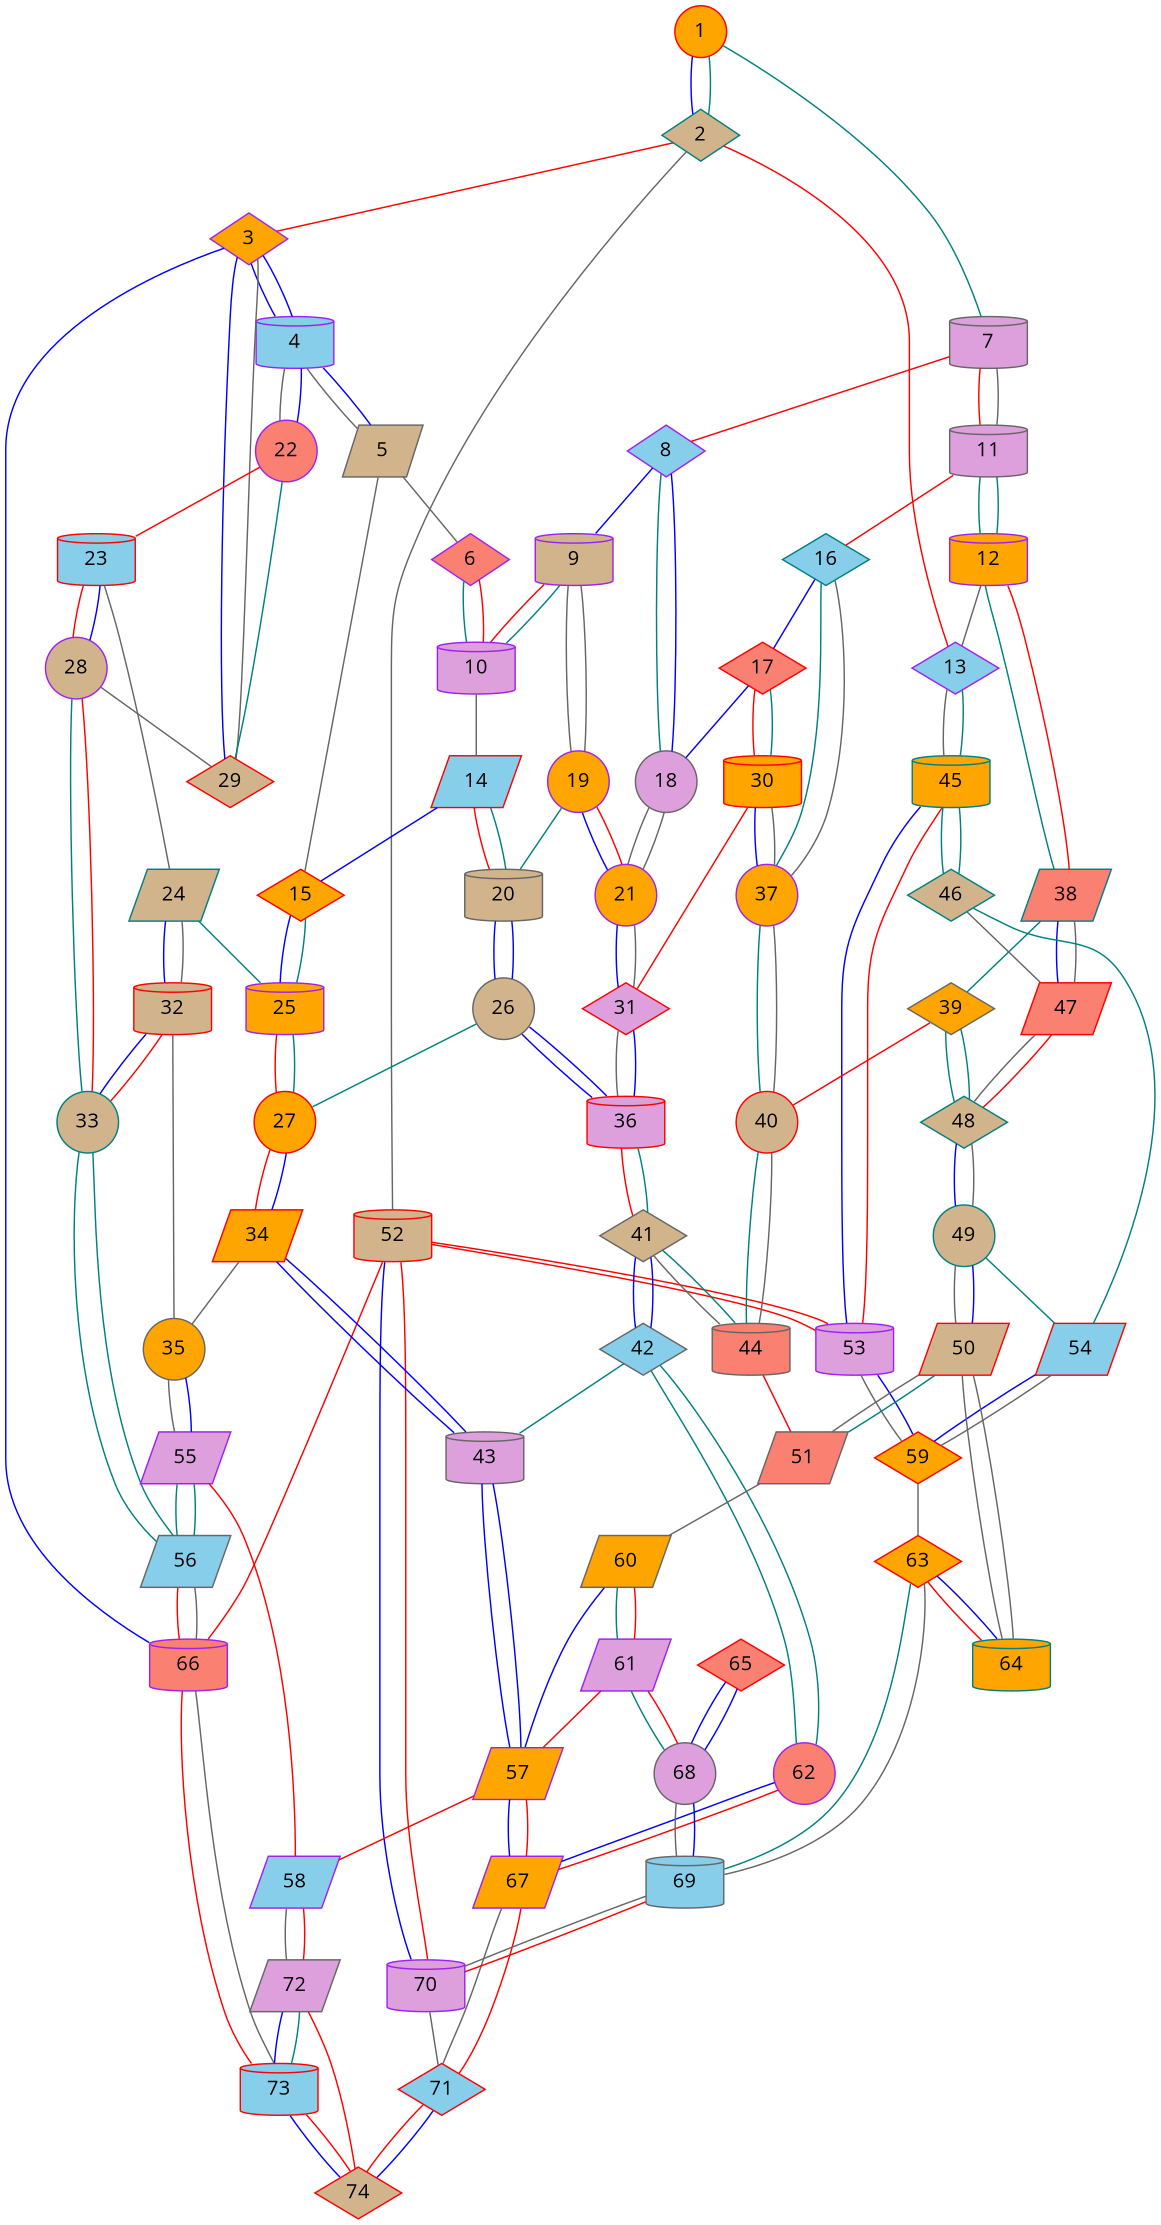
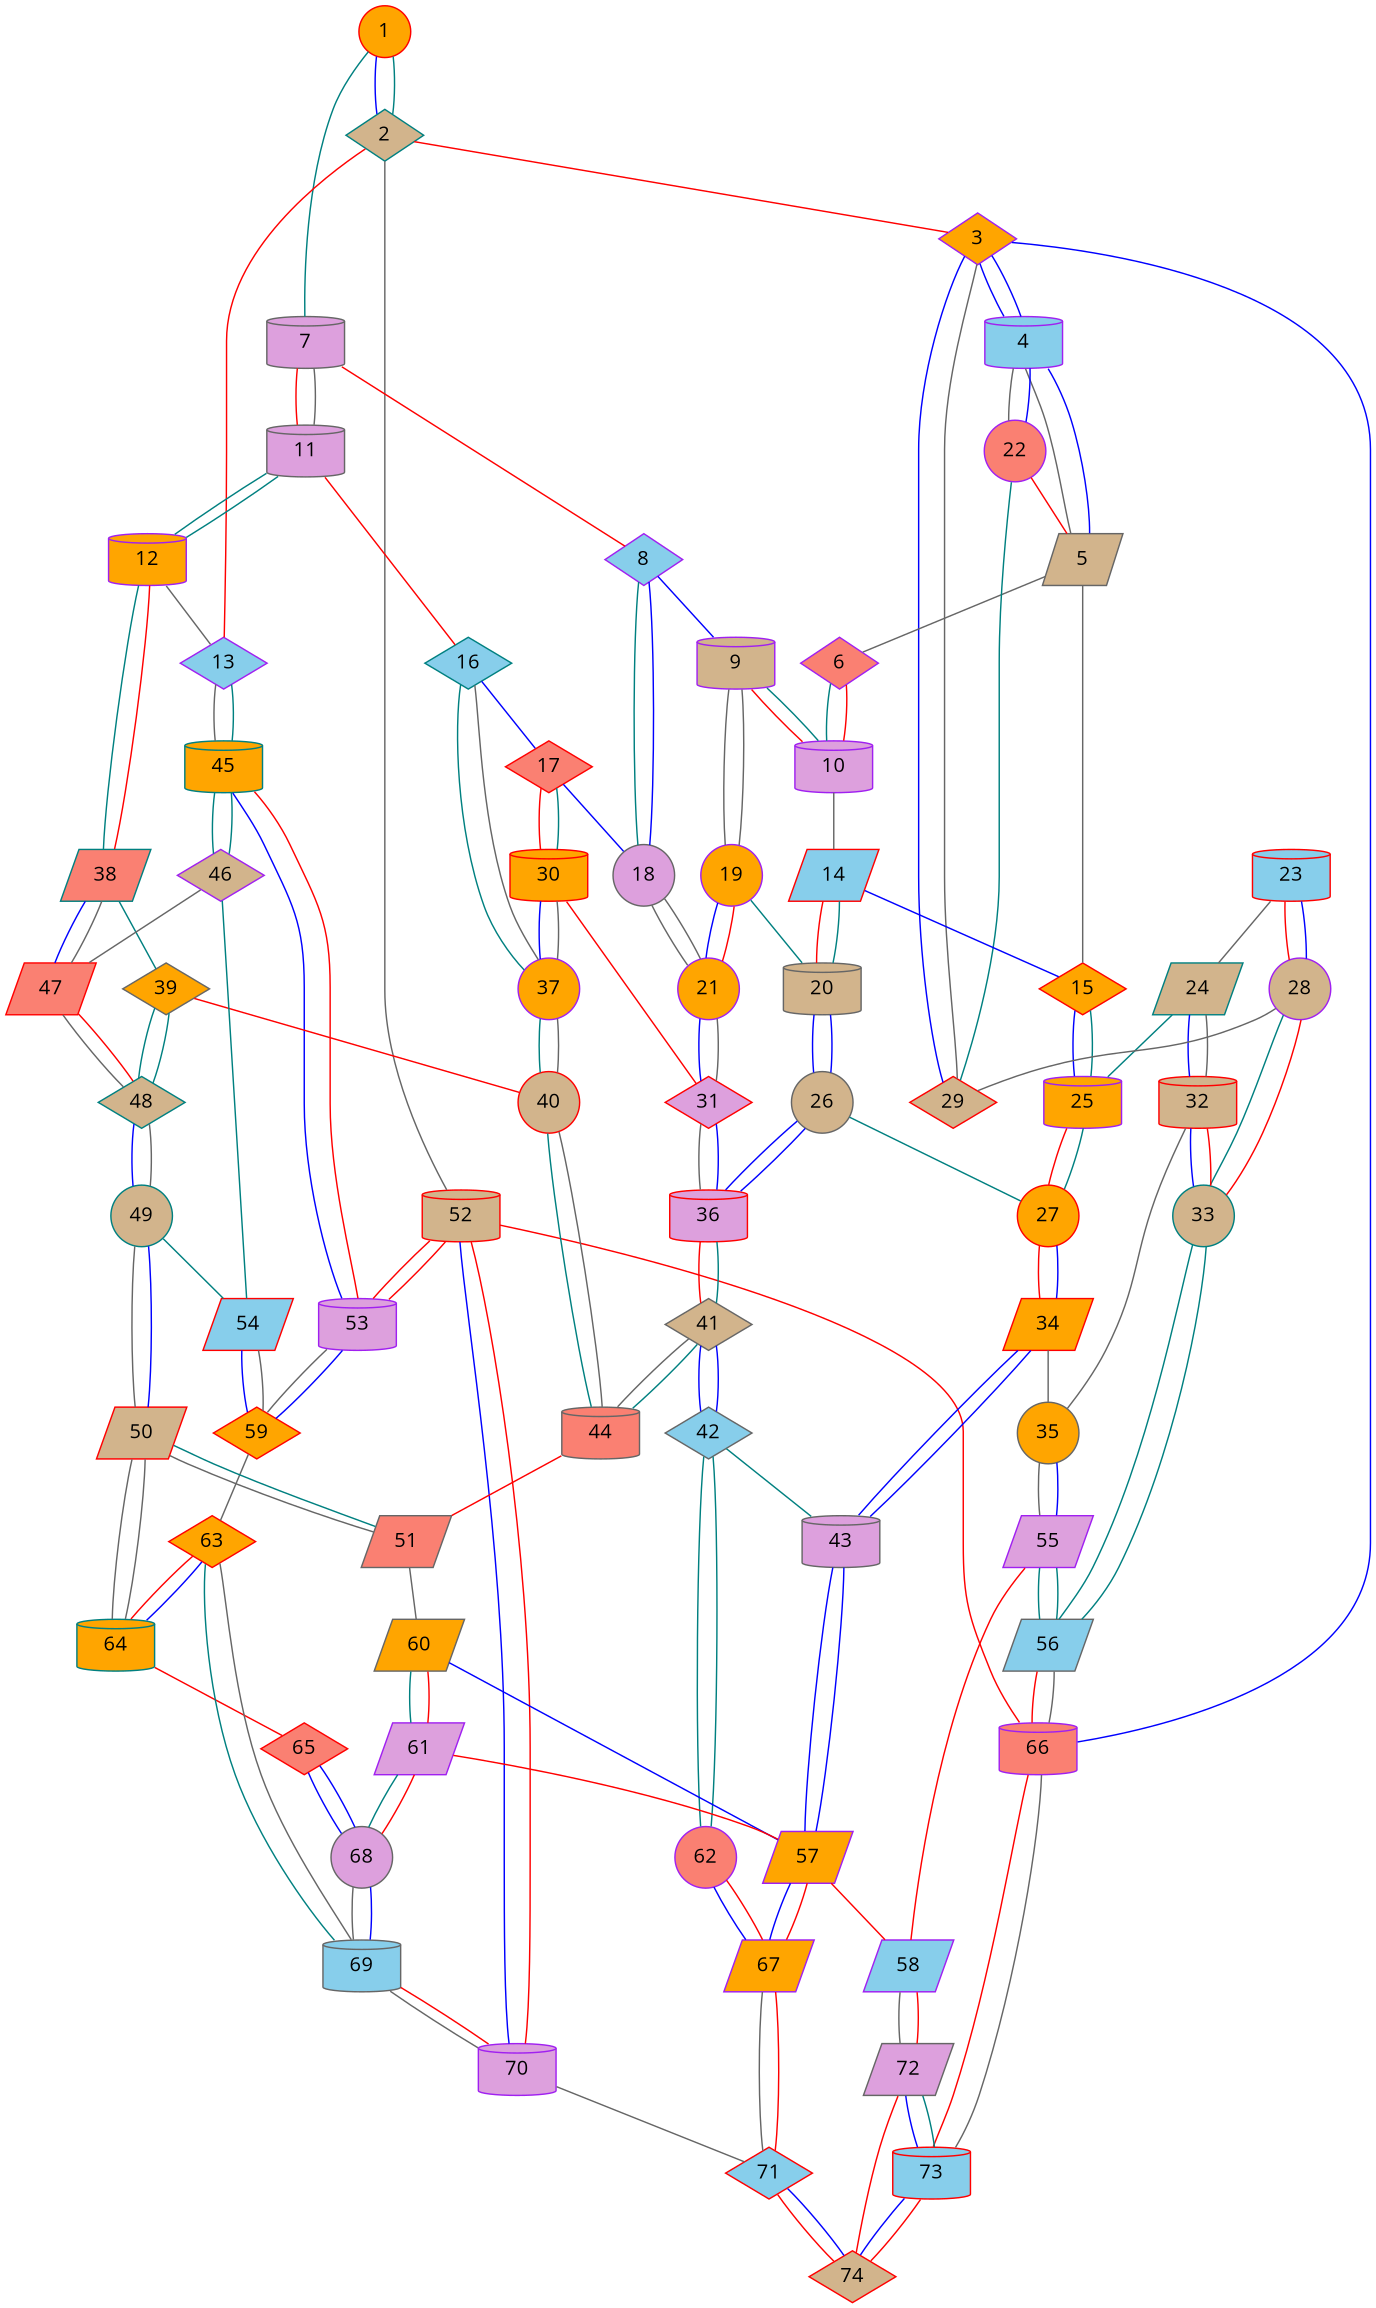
(198, 502) -> (1049, 506)
(951, 895) -> (221, 875)
none -> (228, 1707)
